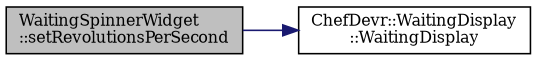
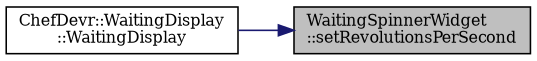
(263, 30) -> (258, 30)
